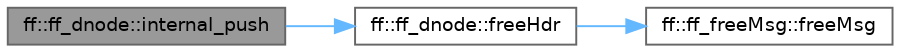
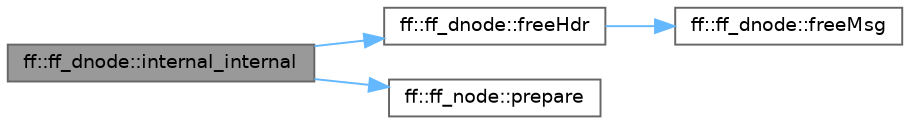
(146, 26) -> (161, 63)
(769, 26) -> (789, 26)
none -> (495, 98)
